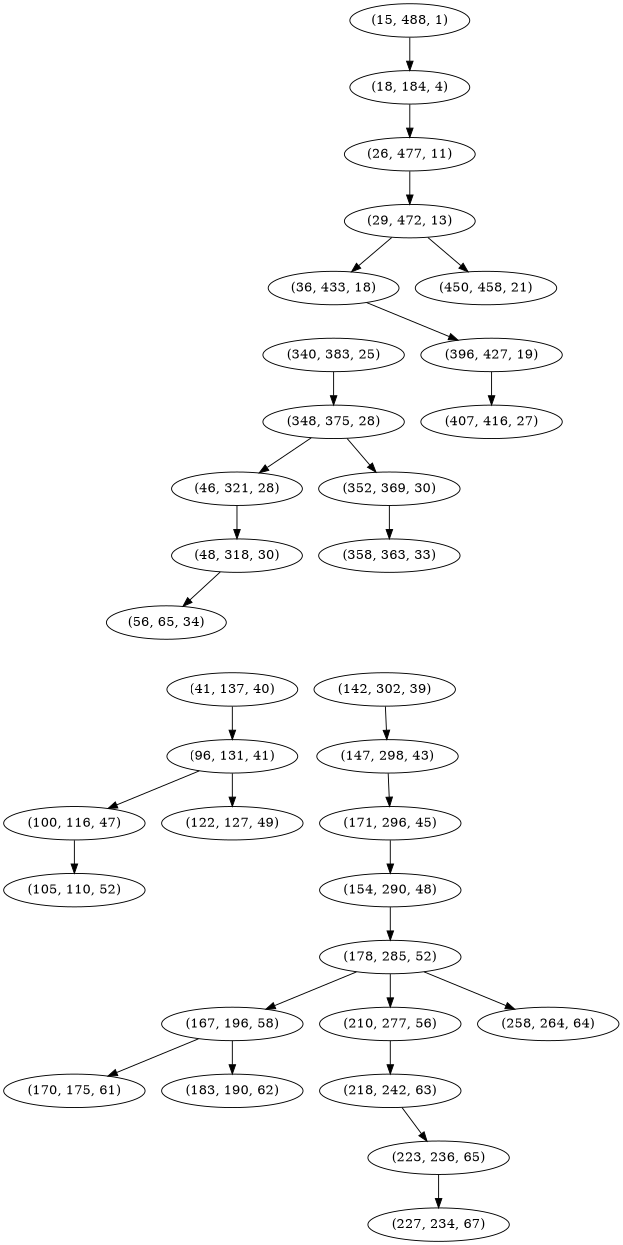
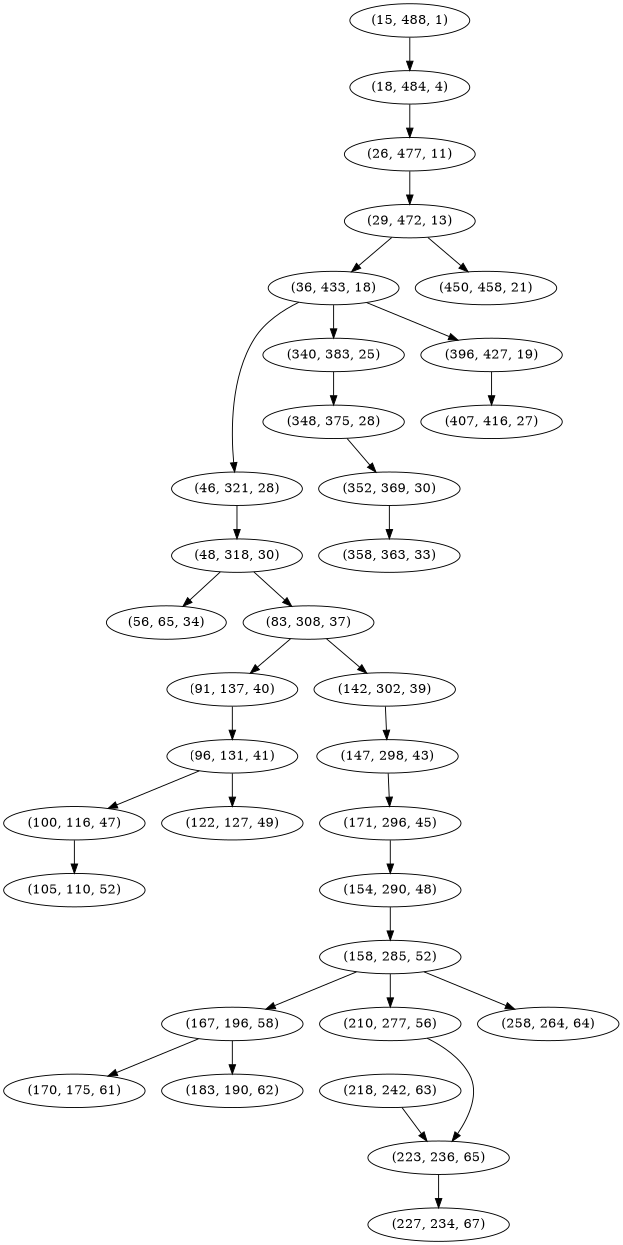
(410, 87) -> (410, 87)
none -> (334, 317)
(289, 453) -> (240, 370)
none -> (309, 623)
(232, 689) -> (232, 689)
(390, 957) -> (390, 957)
(390, 1053) -> (471, 1078)
